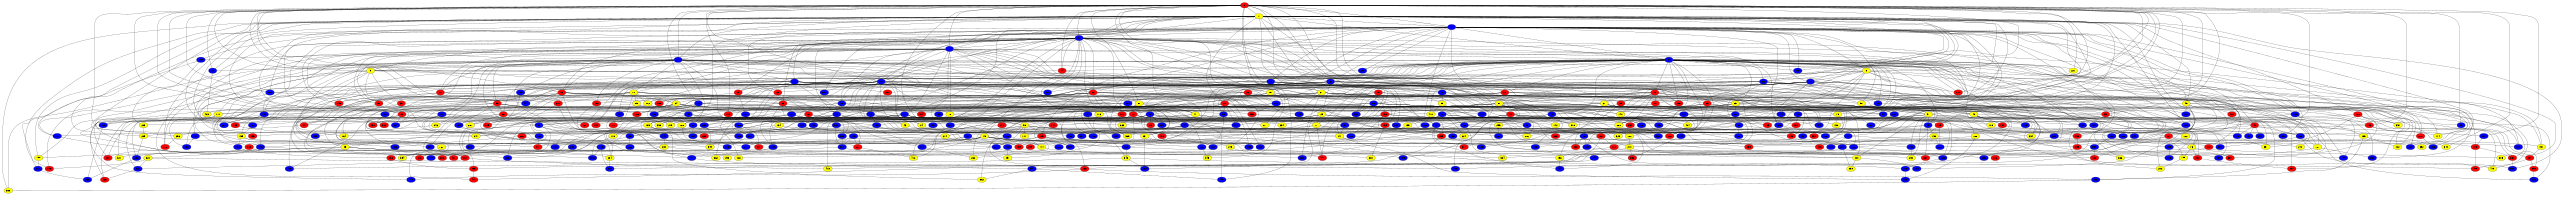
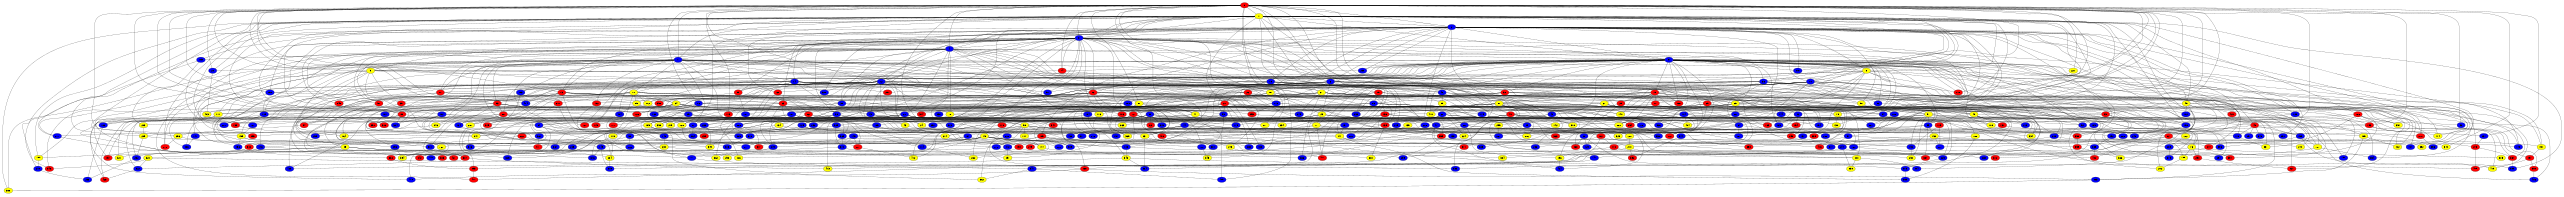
(2193, 31) -> none
(973, 108) -> (269, 144)
(1892, 136) -> (1960, 119)
